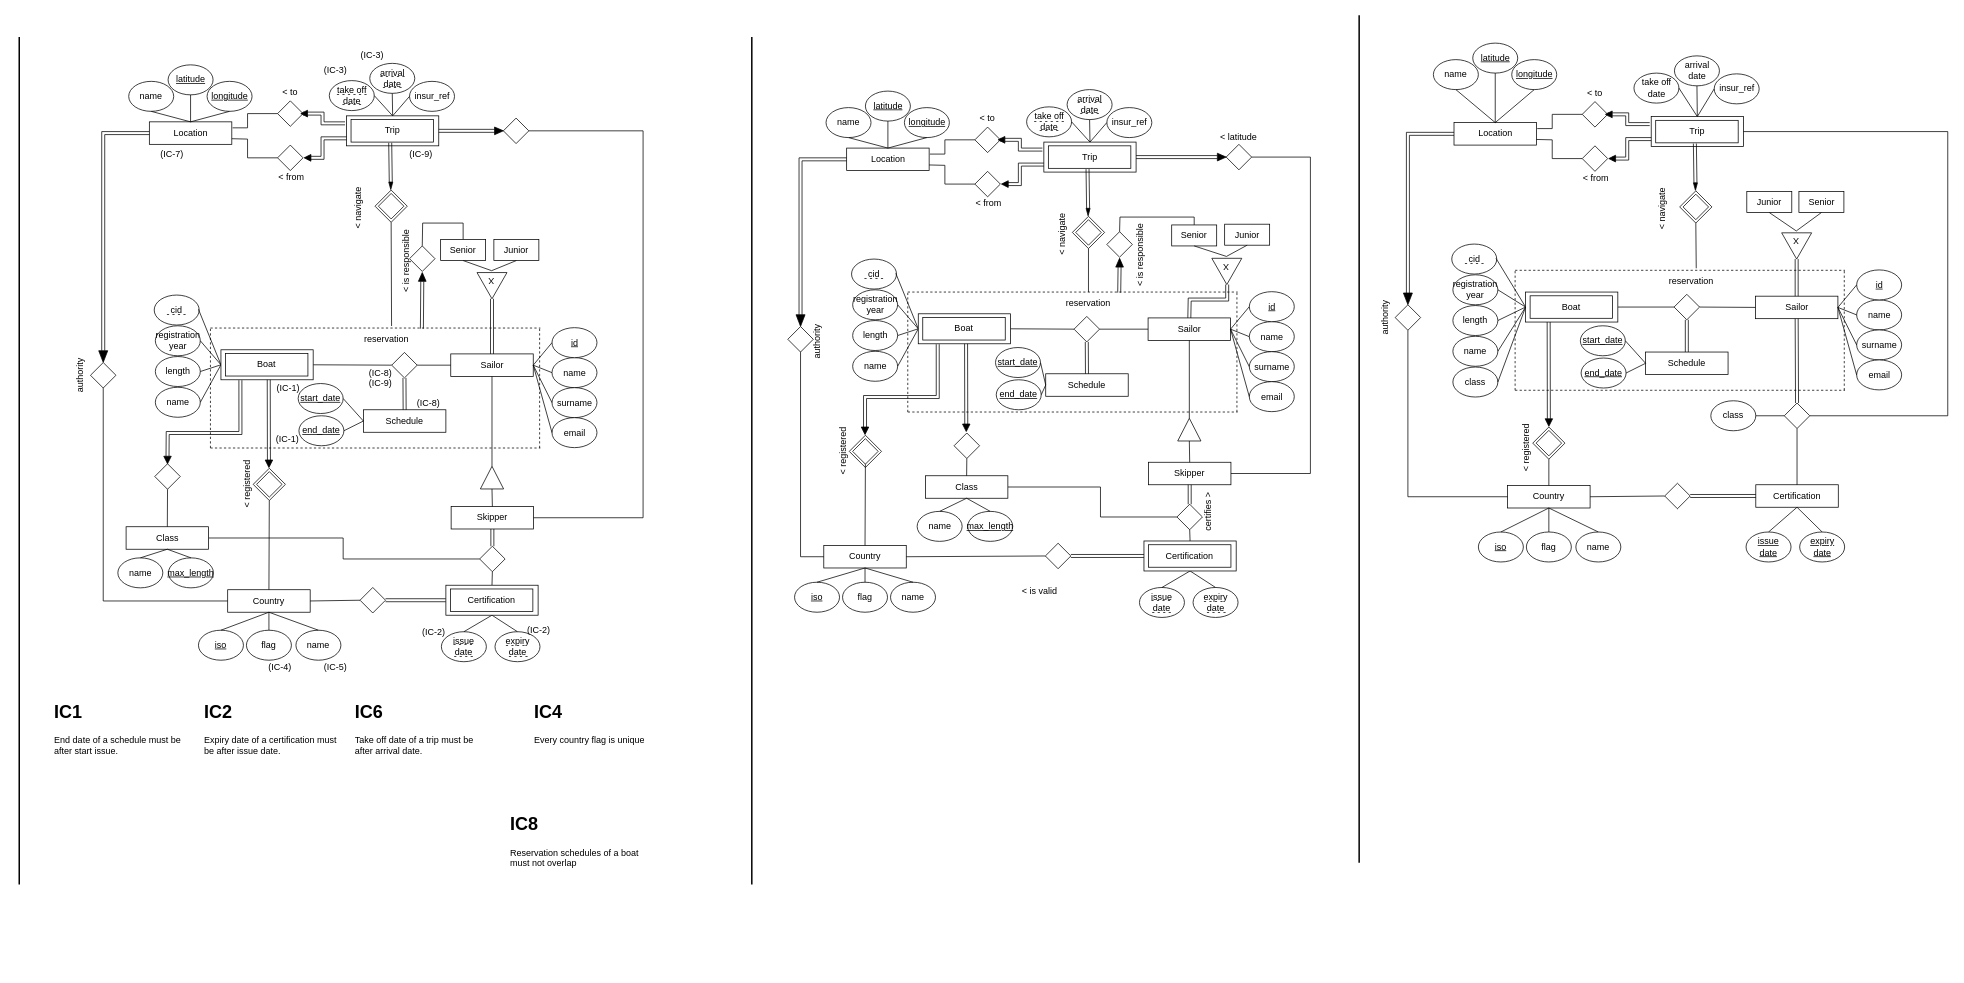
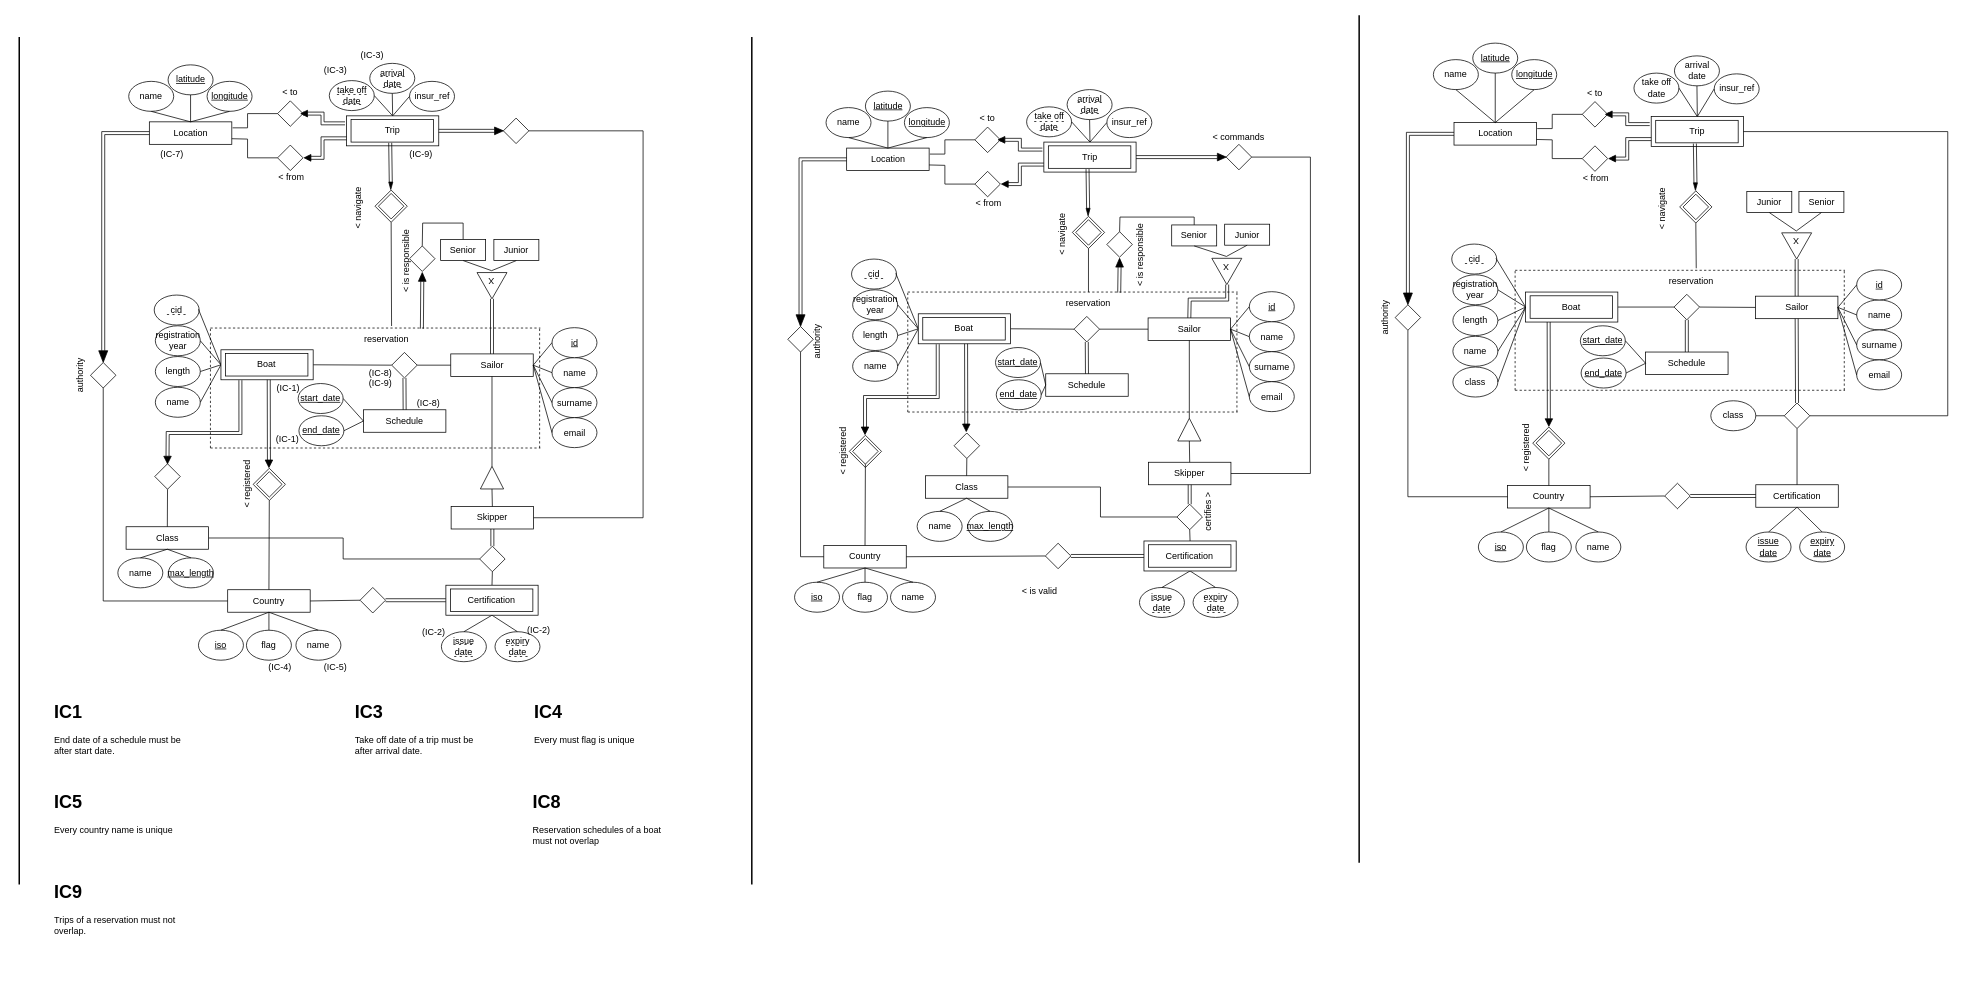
(1239, 138) -> (1239, 138)
(597, 700) -> (589, 700)
(123, 706) -> (123, 706)
(423, 706) -> (423, 706)
(272, 742) -> none
none -> (122, 832)
(578, 855) -> (600, 832)
none -> (122, 922)
